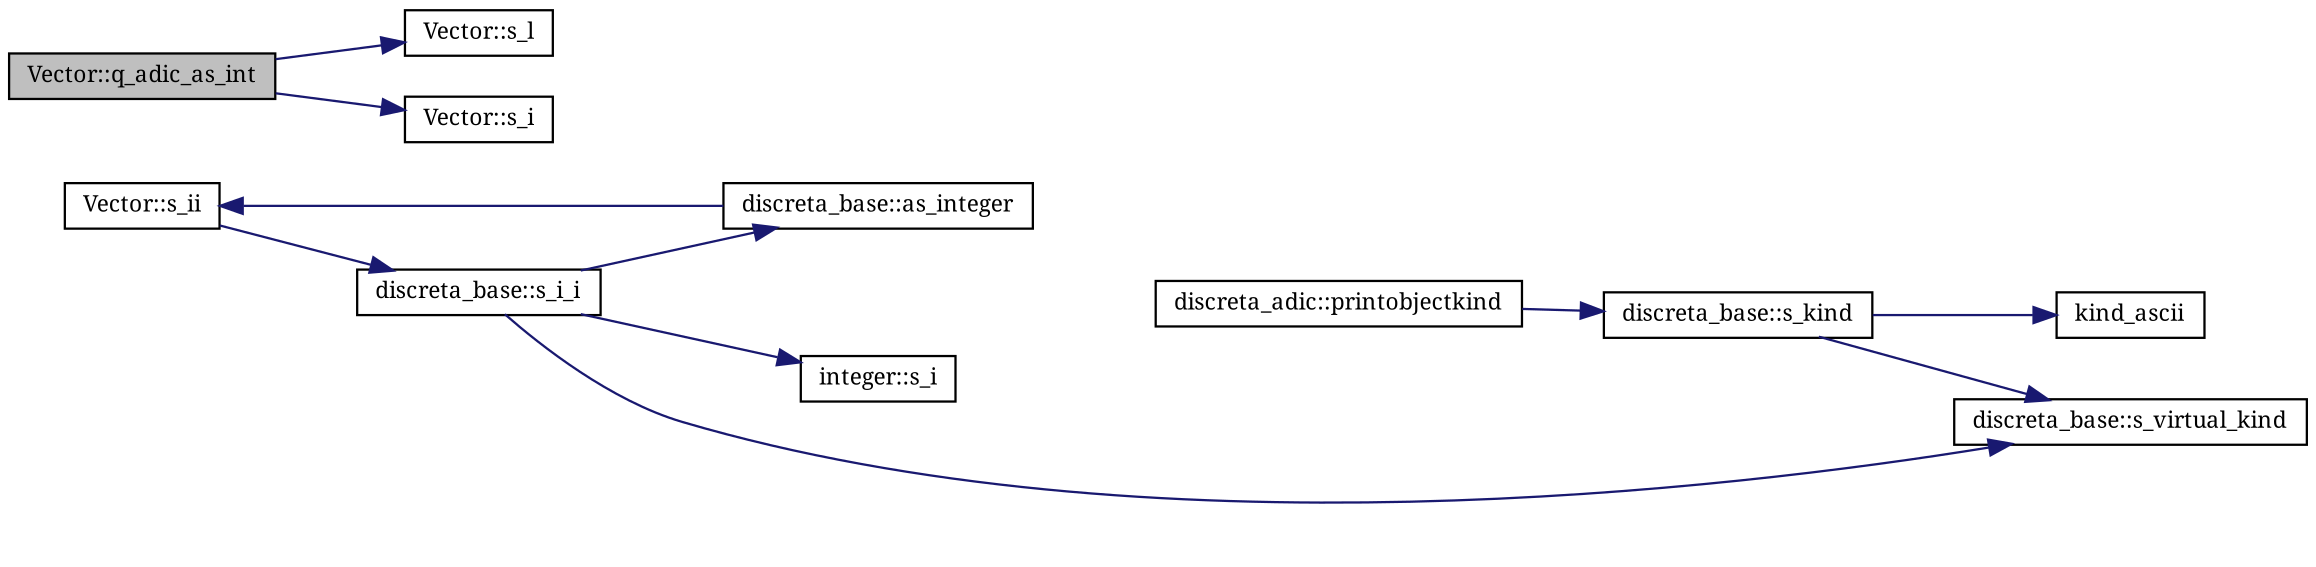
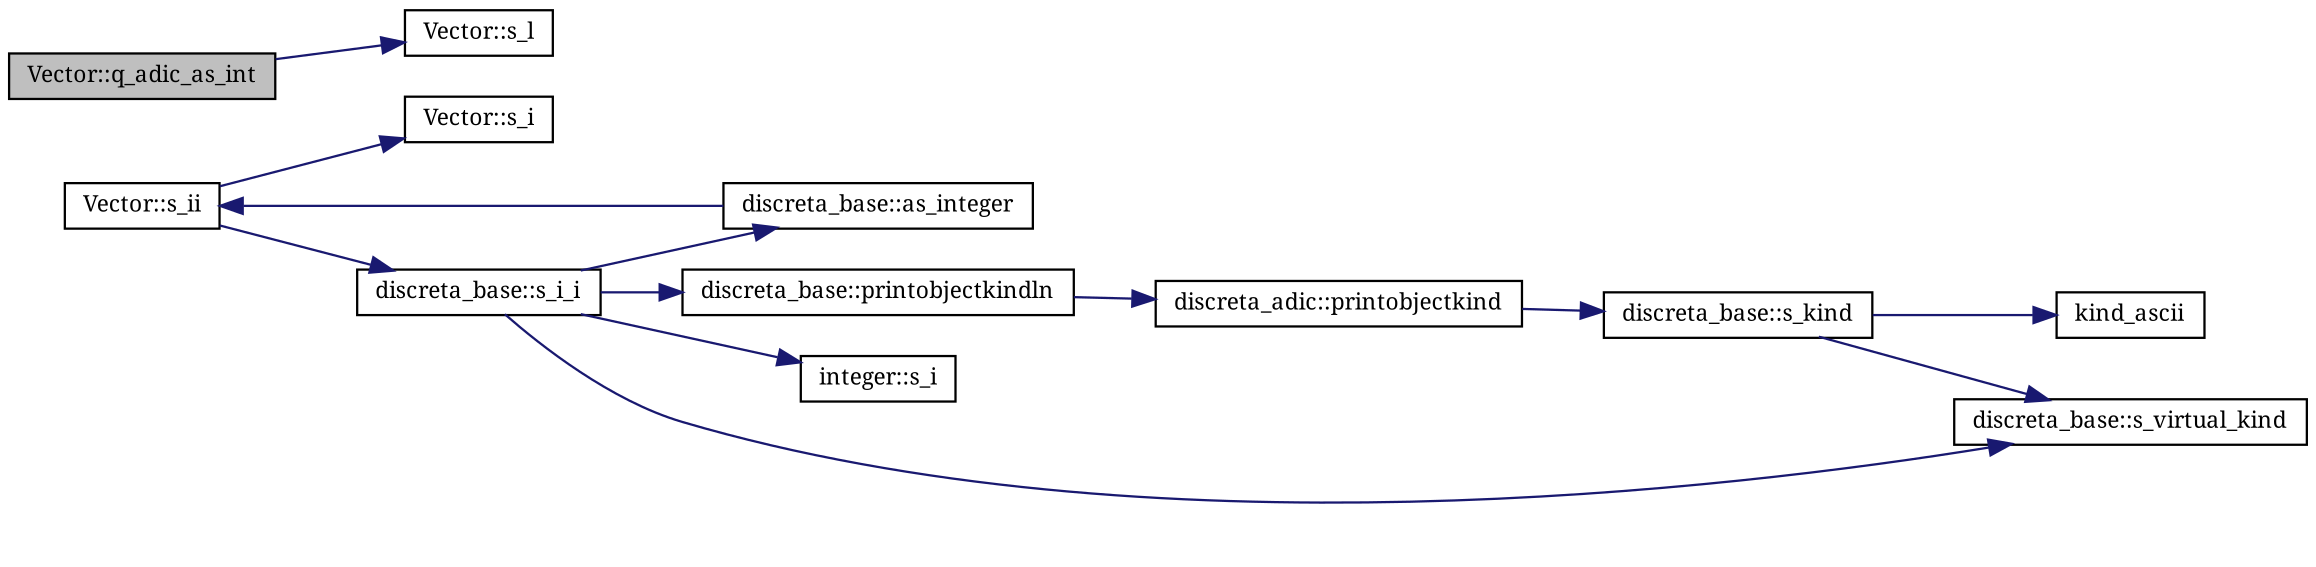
(329, 100) -> (300, 165)
none -> (878, 292)
